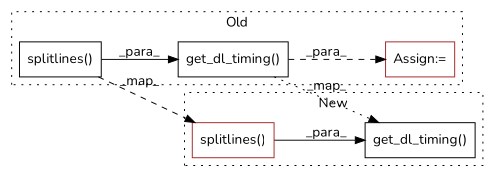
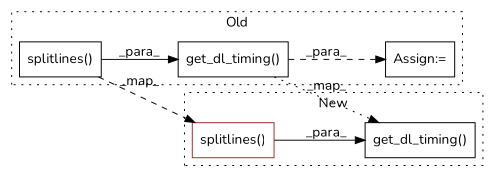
(420, 59) -> (420, 59)
